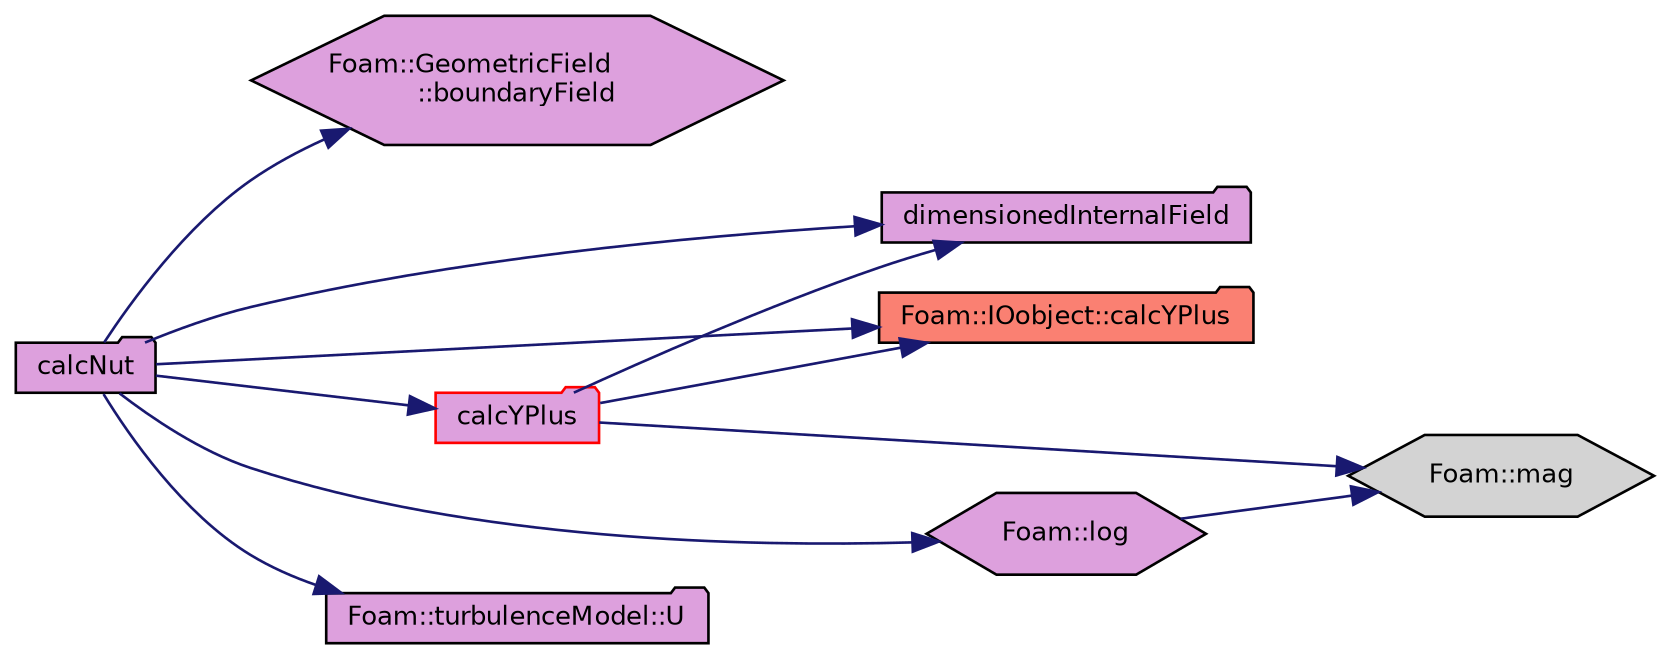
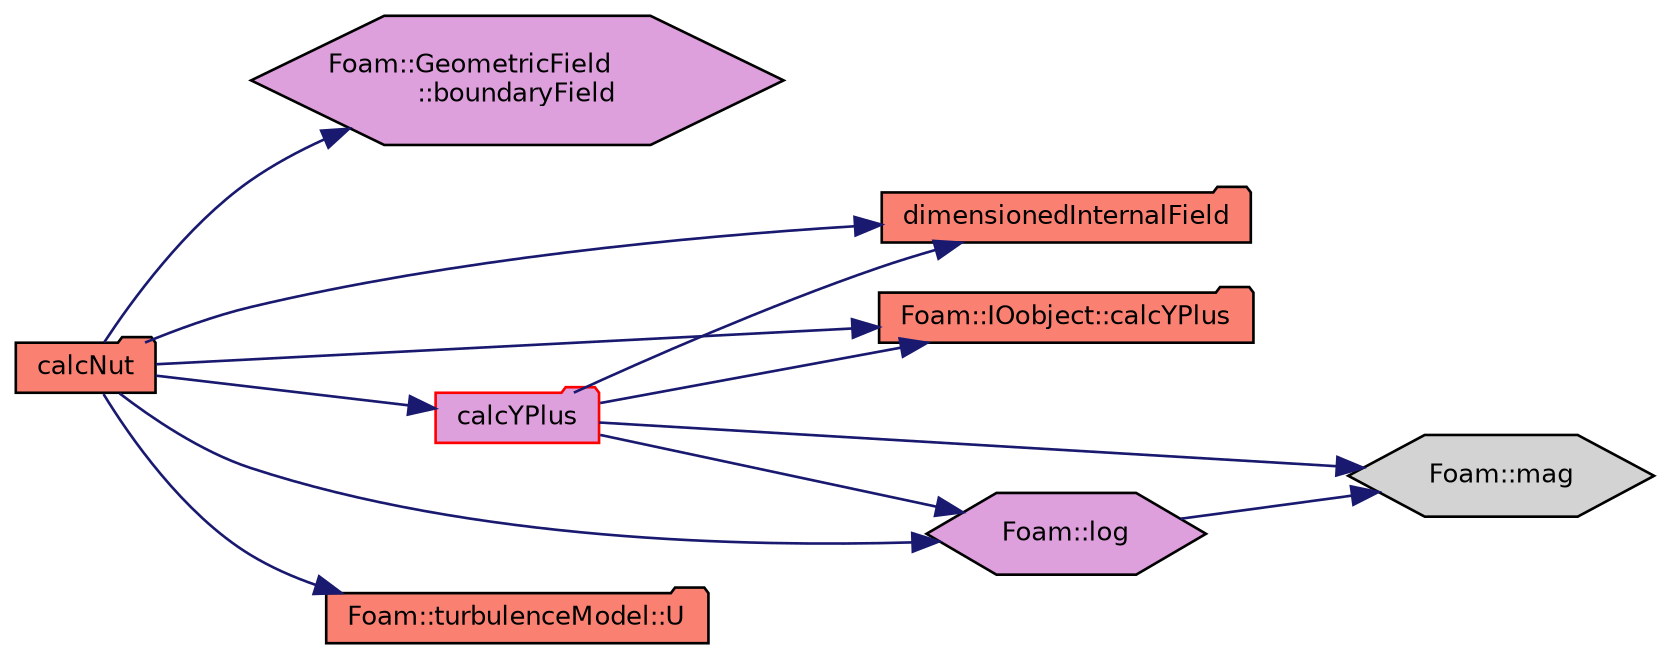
(1066, 217) -> (1066, 217)
(86, 368) -> (86, 368)
none -> (768, 471)
(517, 618) -> (517, 618)
